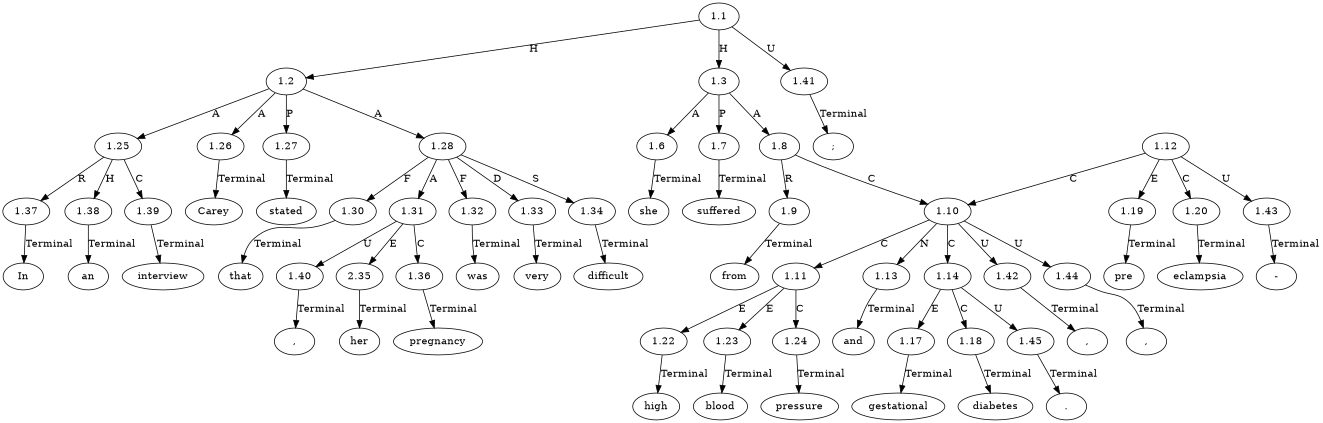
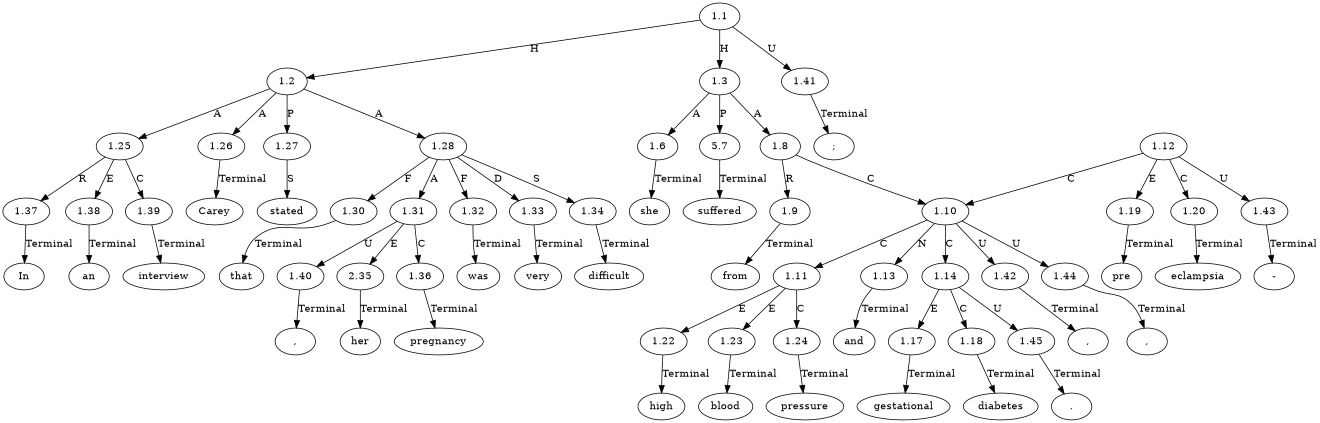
(719, 146) -> (720, 146)
(110, 179) -> (110, 179)
(310, 179) -> (291, 179)
